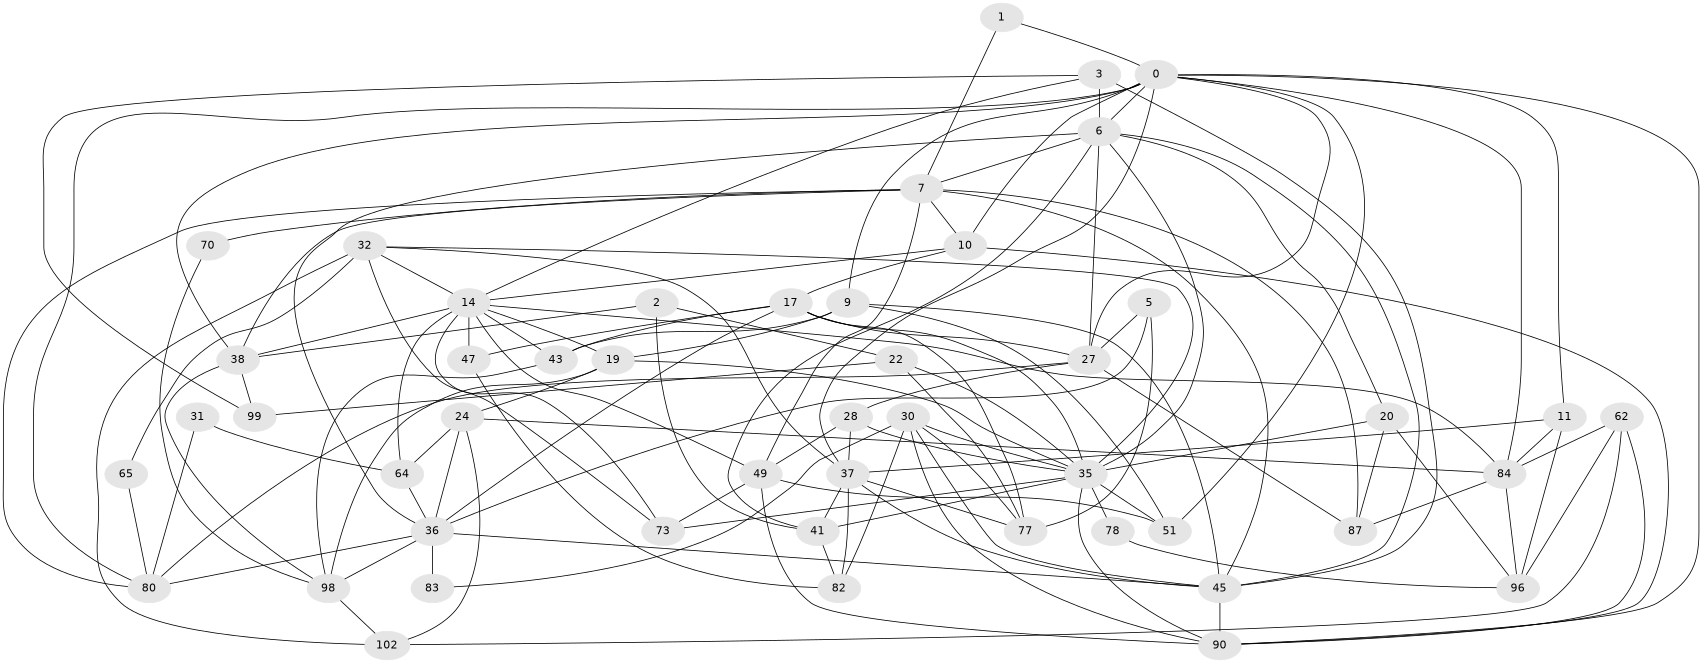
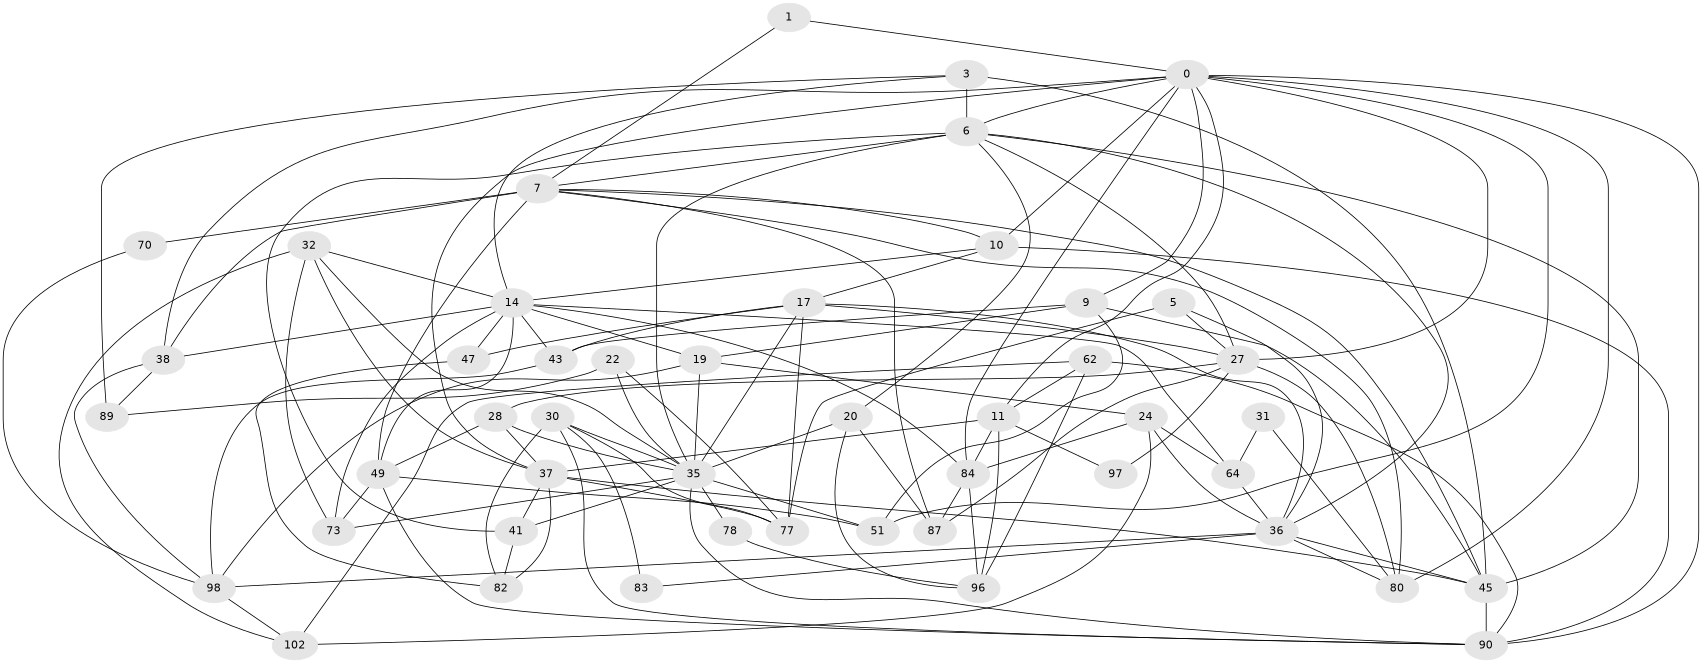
(657, 303) -> none
(255, 417) -> (107, 417)
(1563, 446) -> (1044, 389)
(126, 474) -> none
none -> (1116, 474)
(1011, 552) -> none
